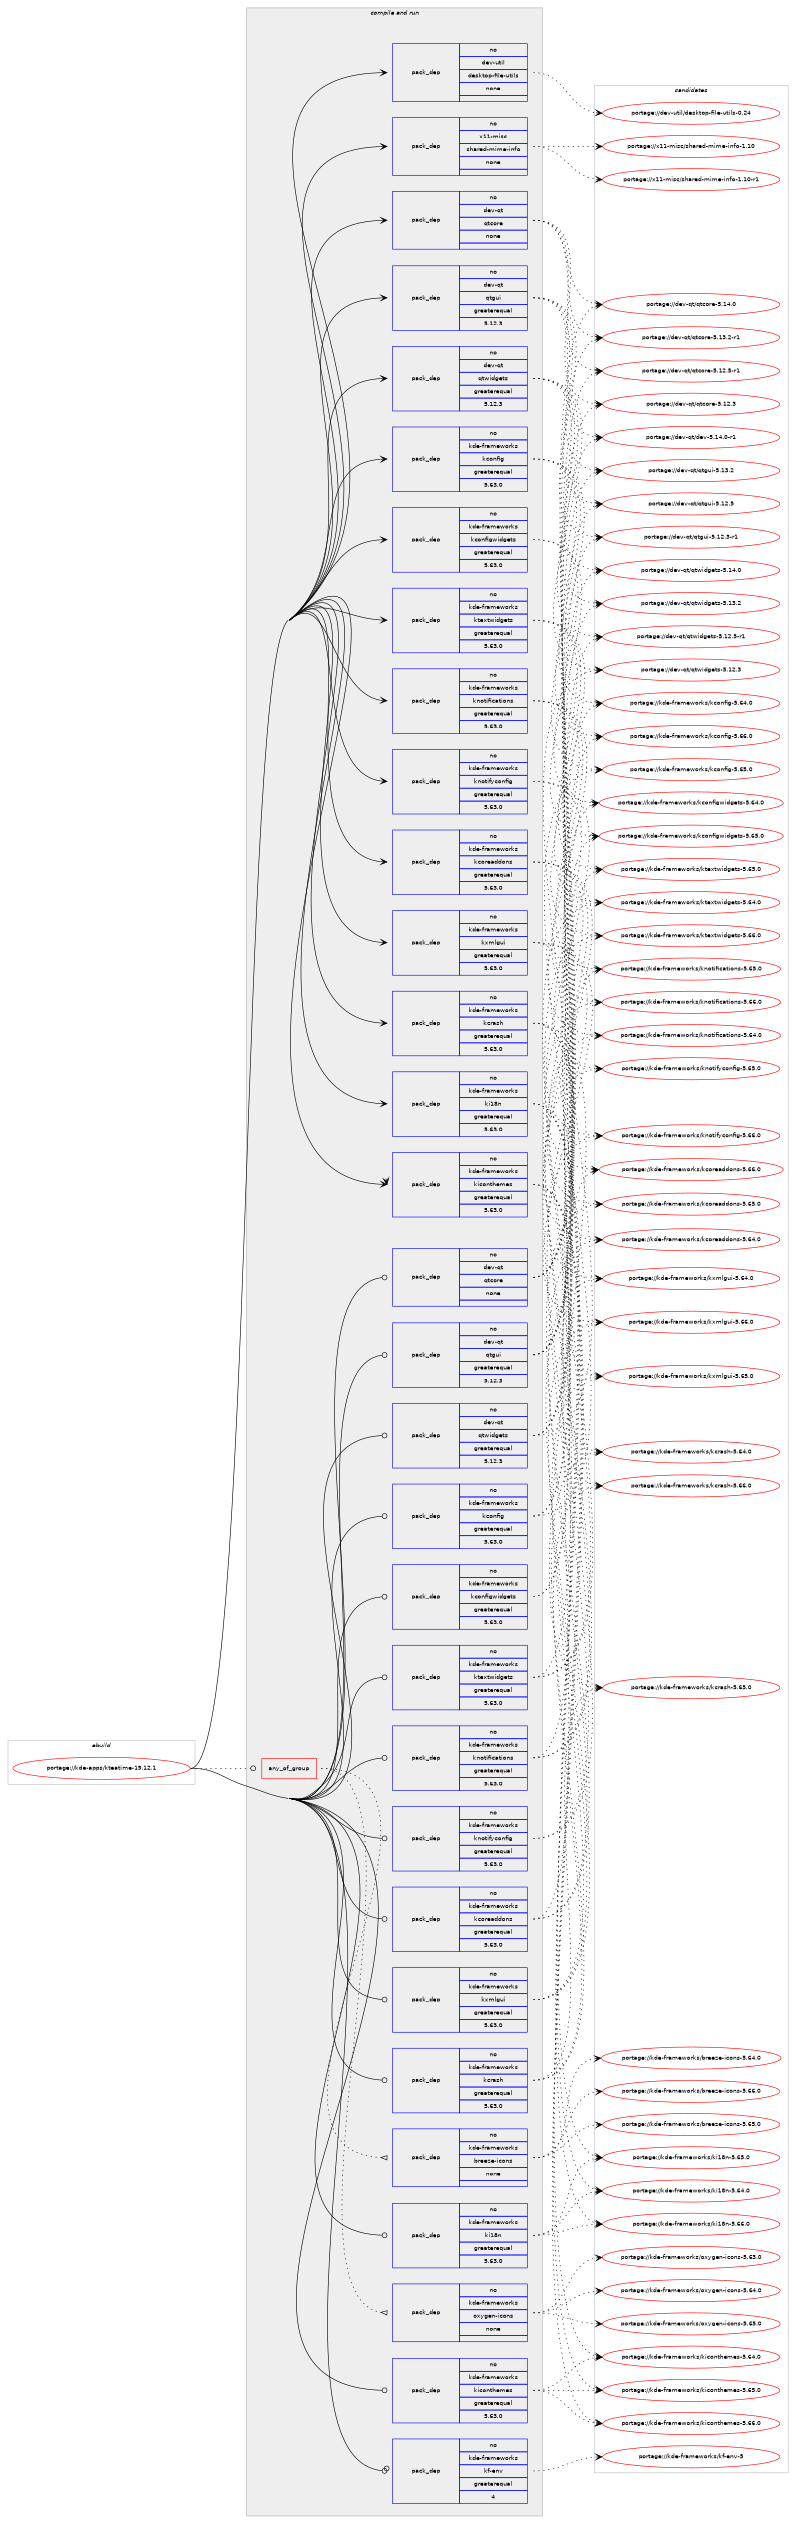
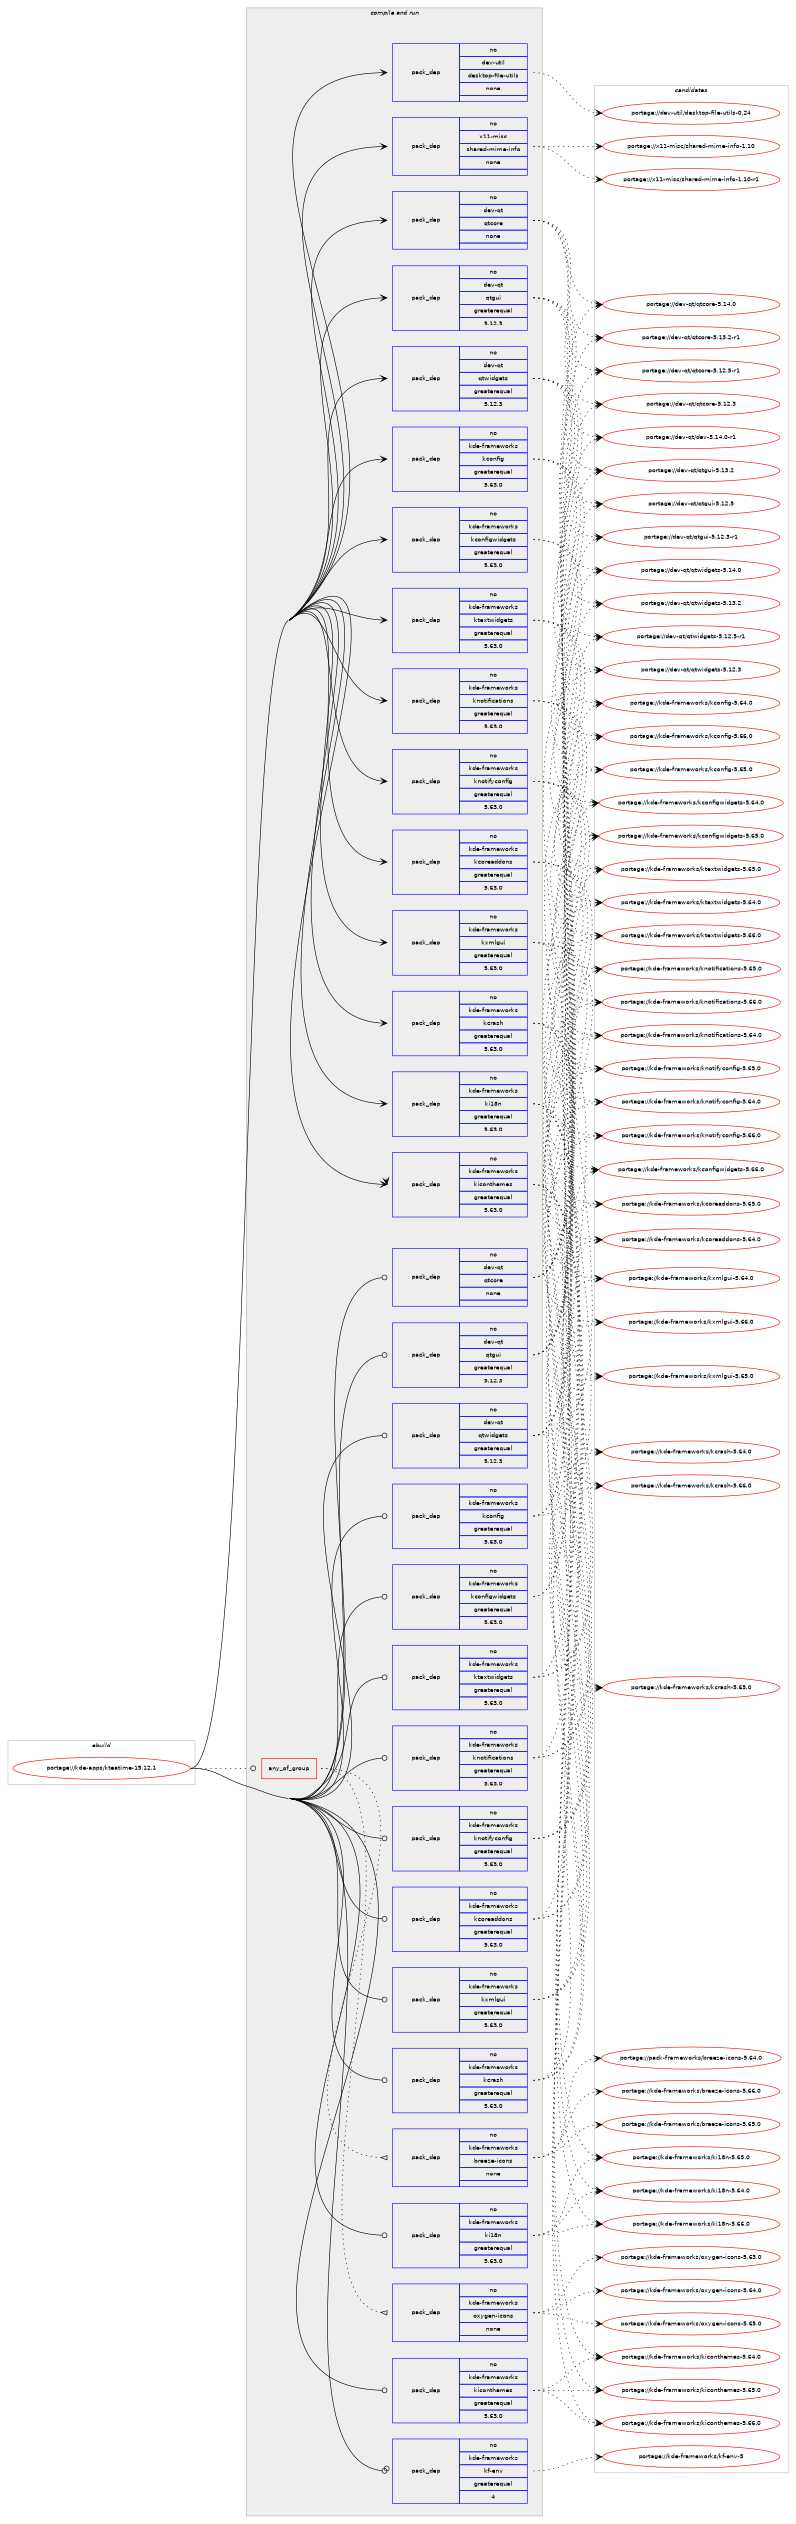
none -> (691, 1102)
(691, 1170) -> (691, 1170)
(691, 2058) -> (691, 2058)
